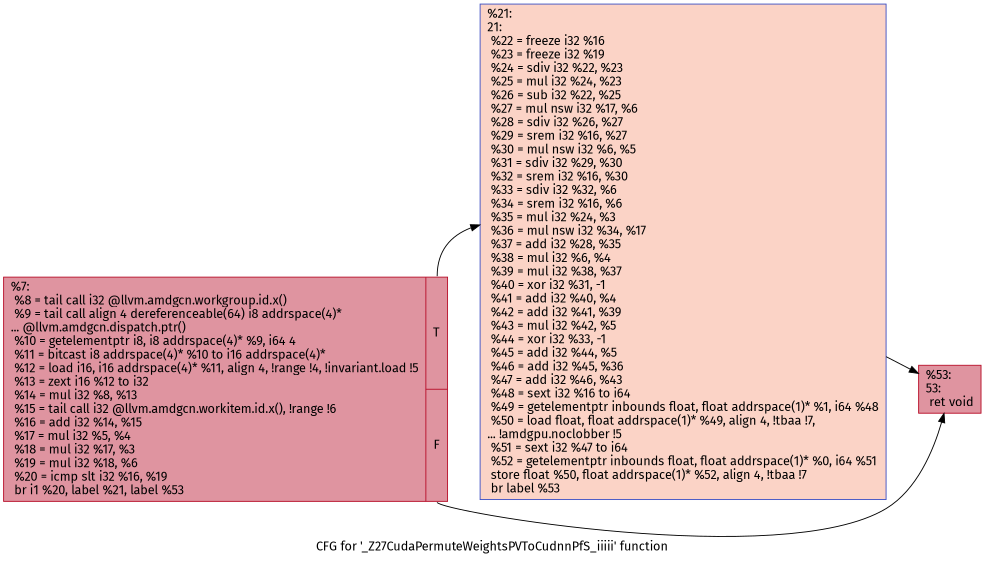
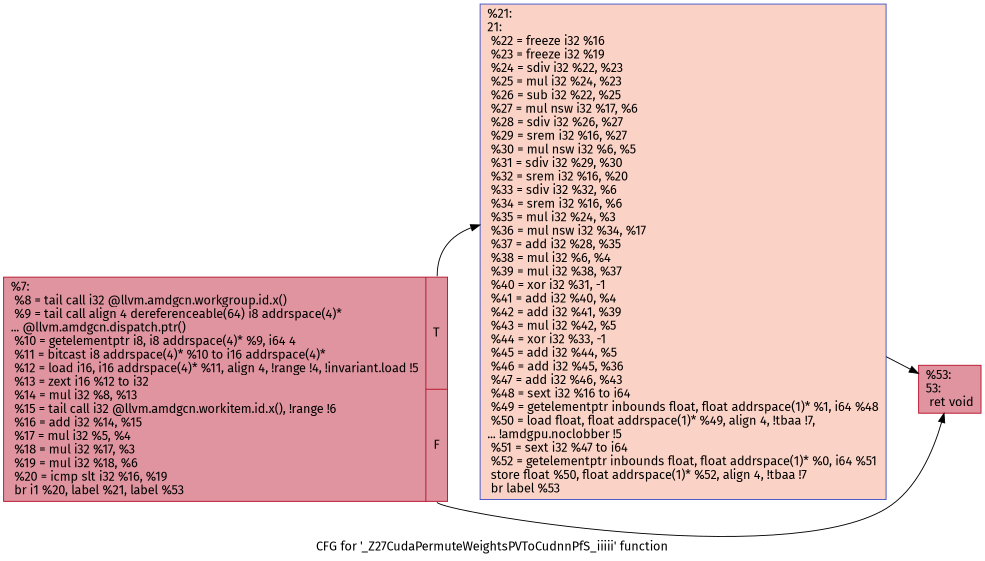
(558, 177) -> (558, 177)
